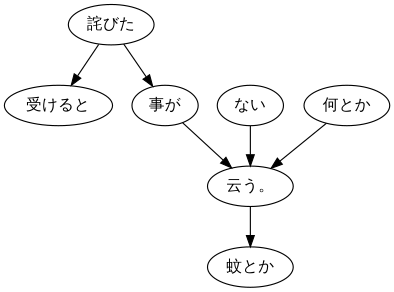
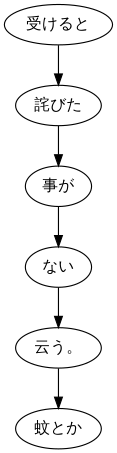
(88, 60) -> (58, 60)
(347, 105) -> none
(203, 142) -> (58, 221)
